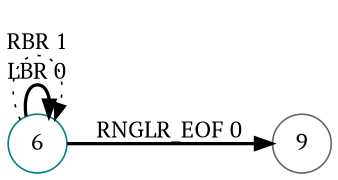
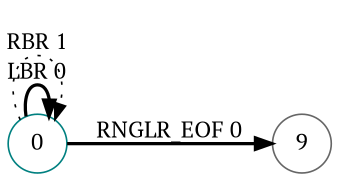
(38, 144) -> (38, 144)
